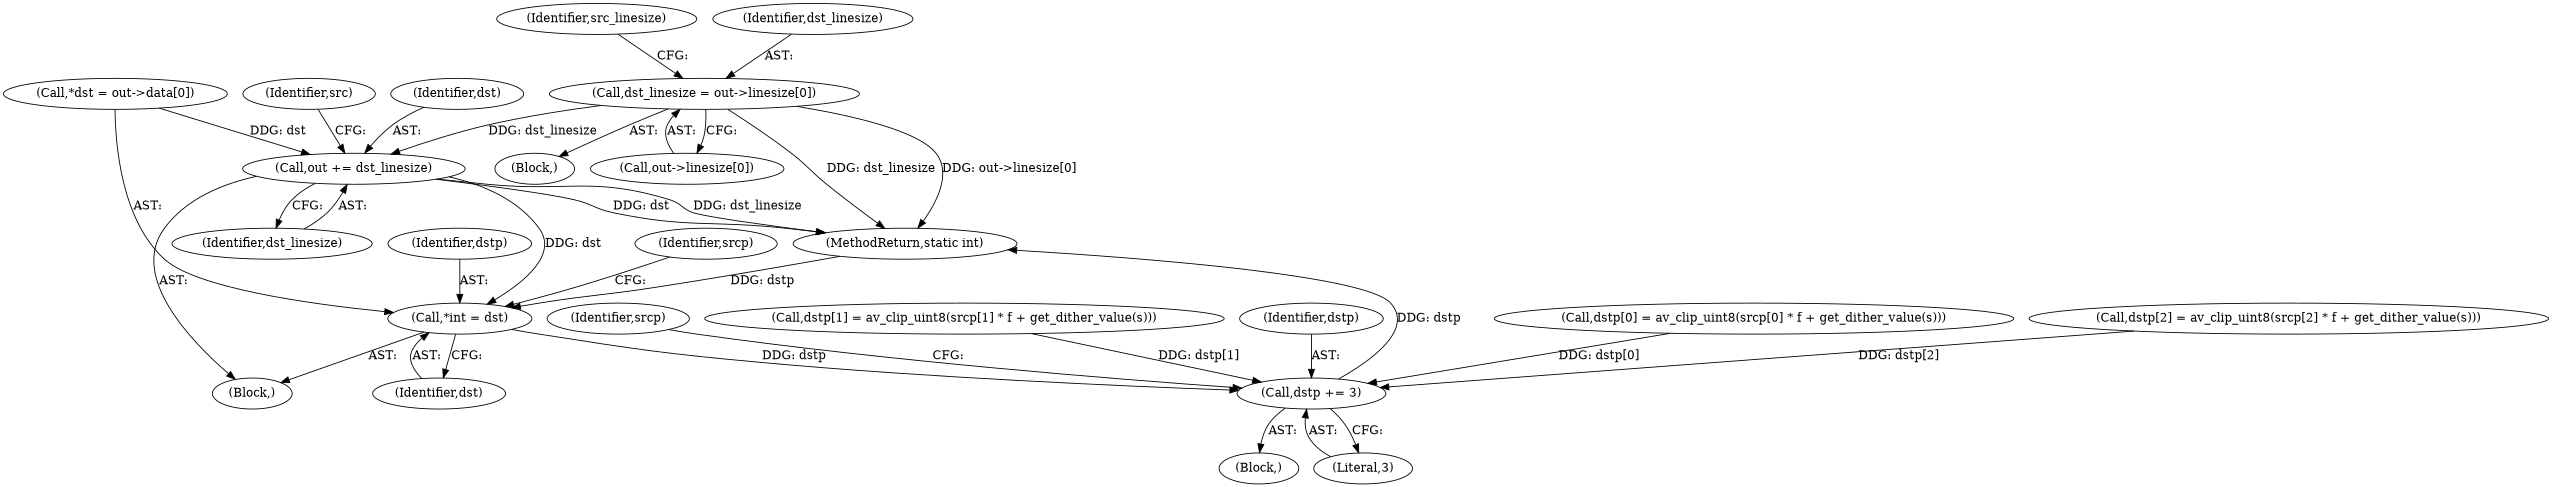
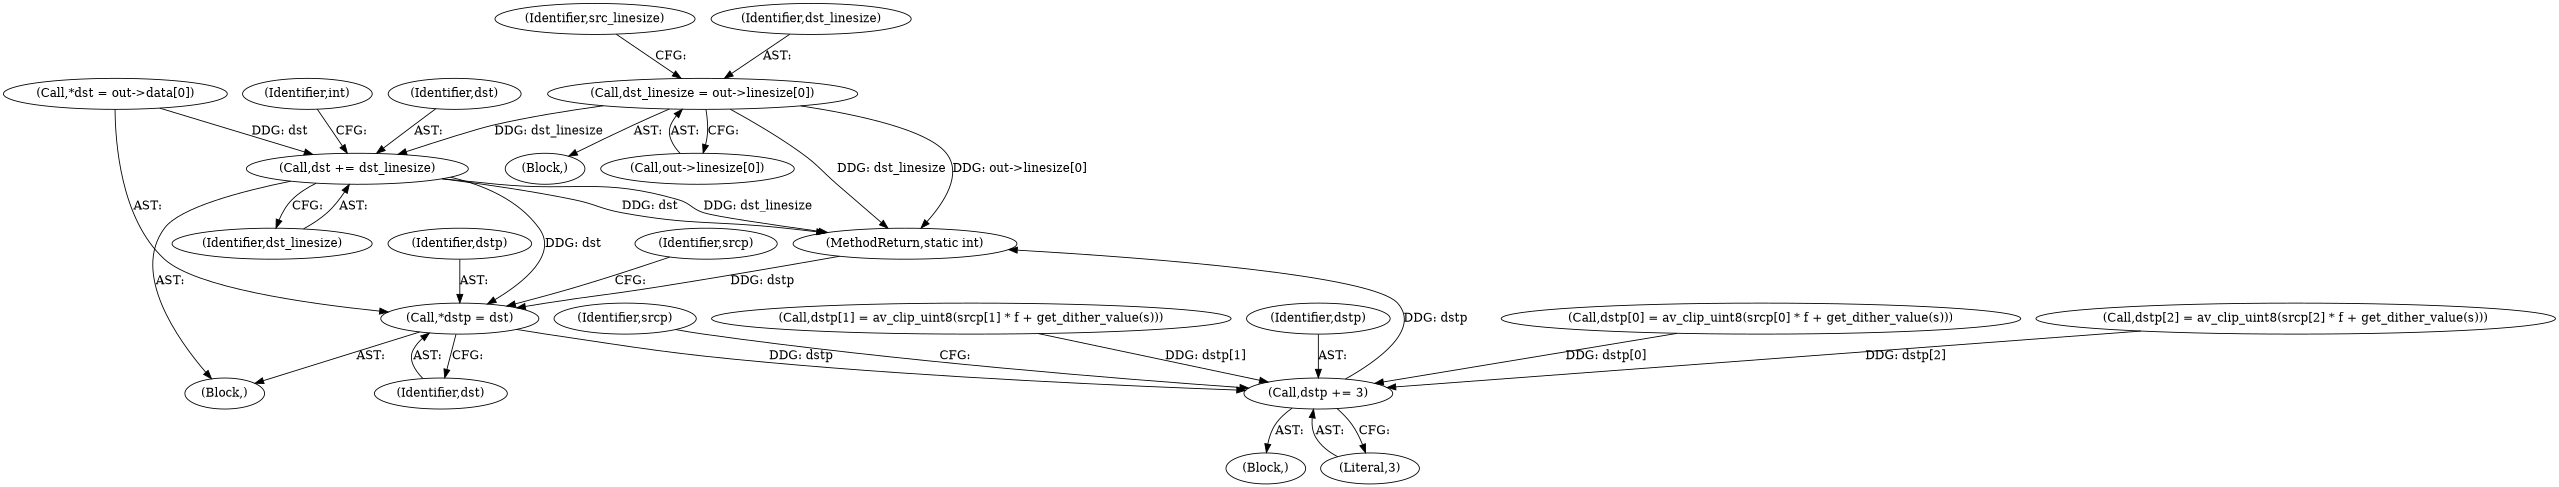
(309, 94) -> (307, 94)
(354, 169) -> (357, 169)
(460, 319) -> (460, 319)
